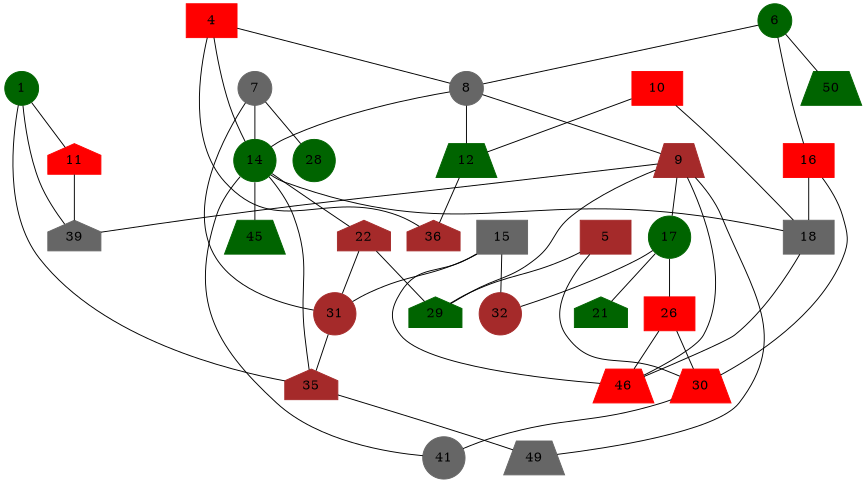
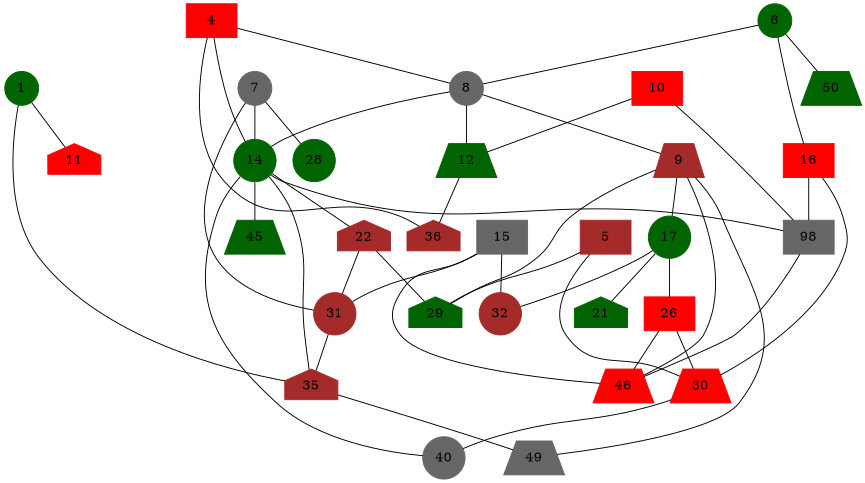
(74, 237) -> none
(809, 237) -> (809, 237)
(444, 458) -> (444, 458)
